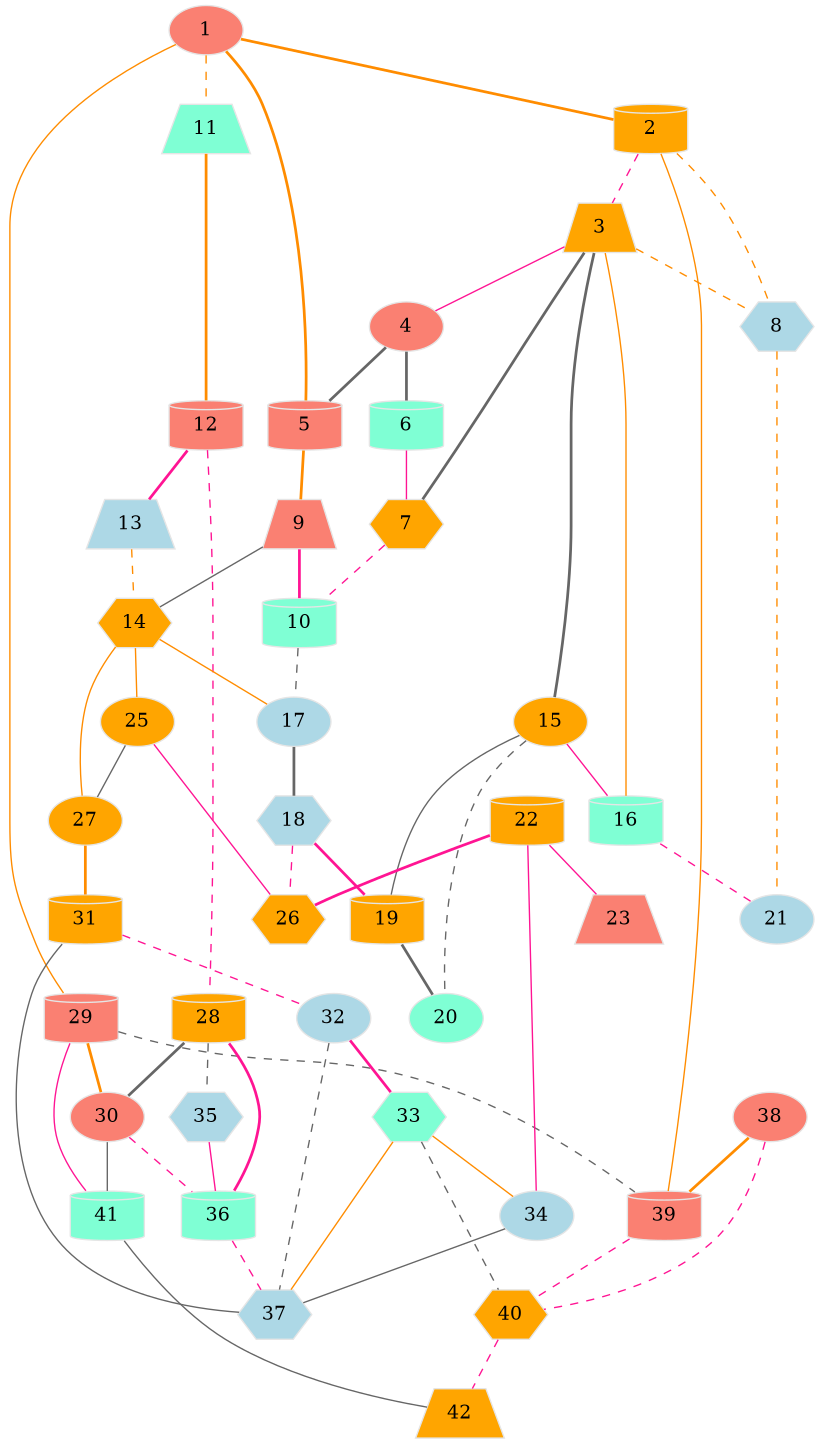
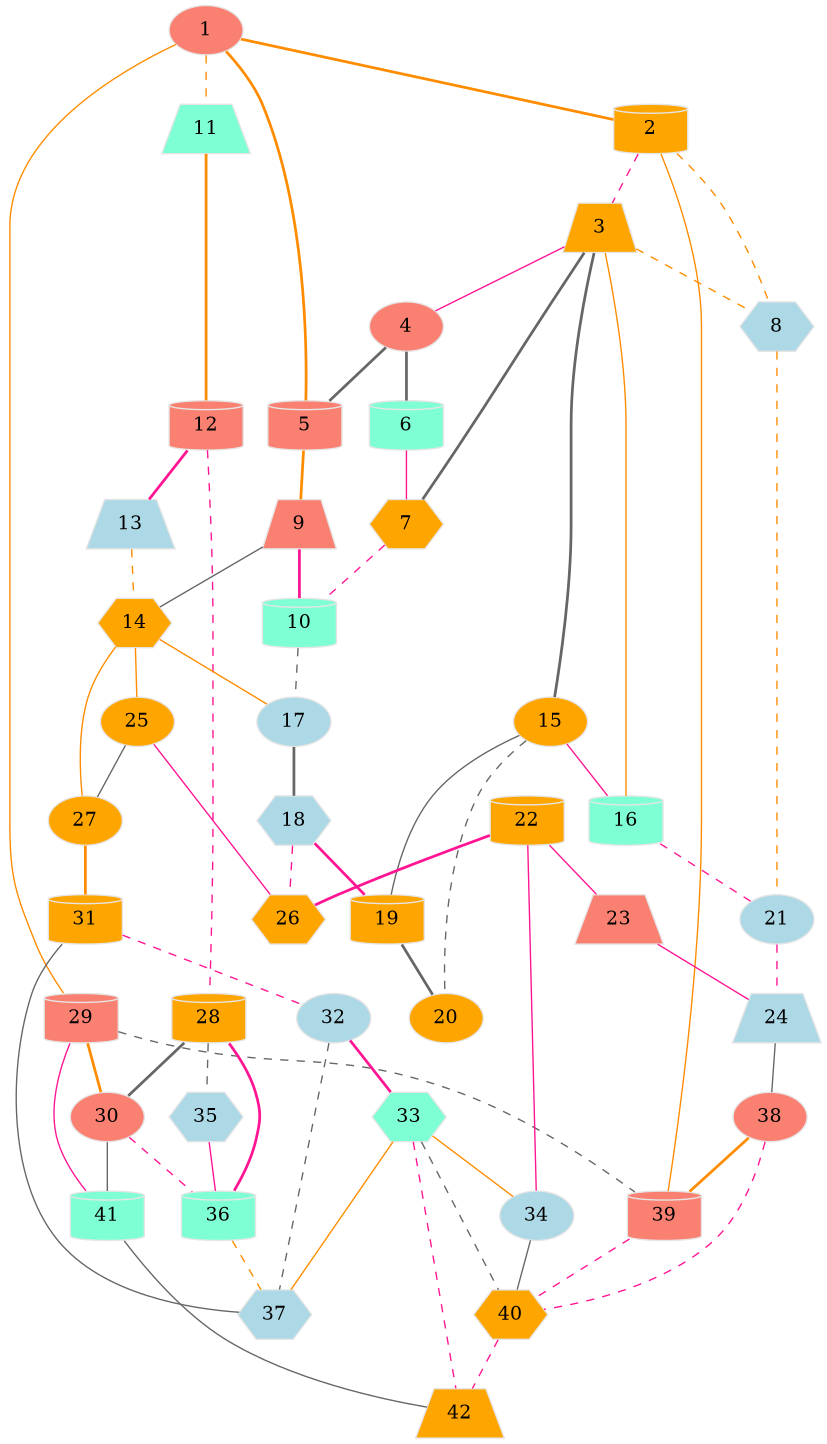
(446, 1018) -> (446, 1018)
none -> (777, 1018)
(247, 1265) -> (247, 1265)
none -> (435, 1265)
(404, 1266) -> (524, 1265)
